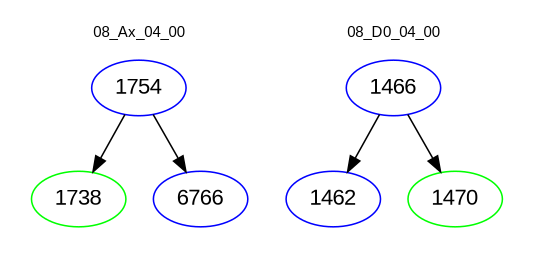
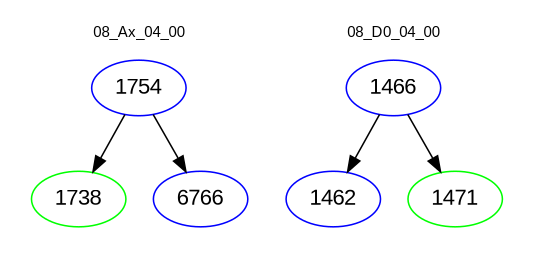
(455, 199) -> (455, 199)
